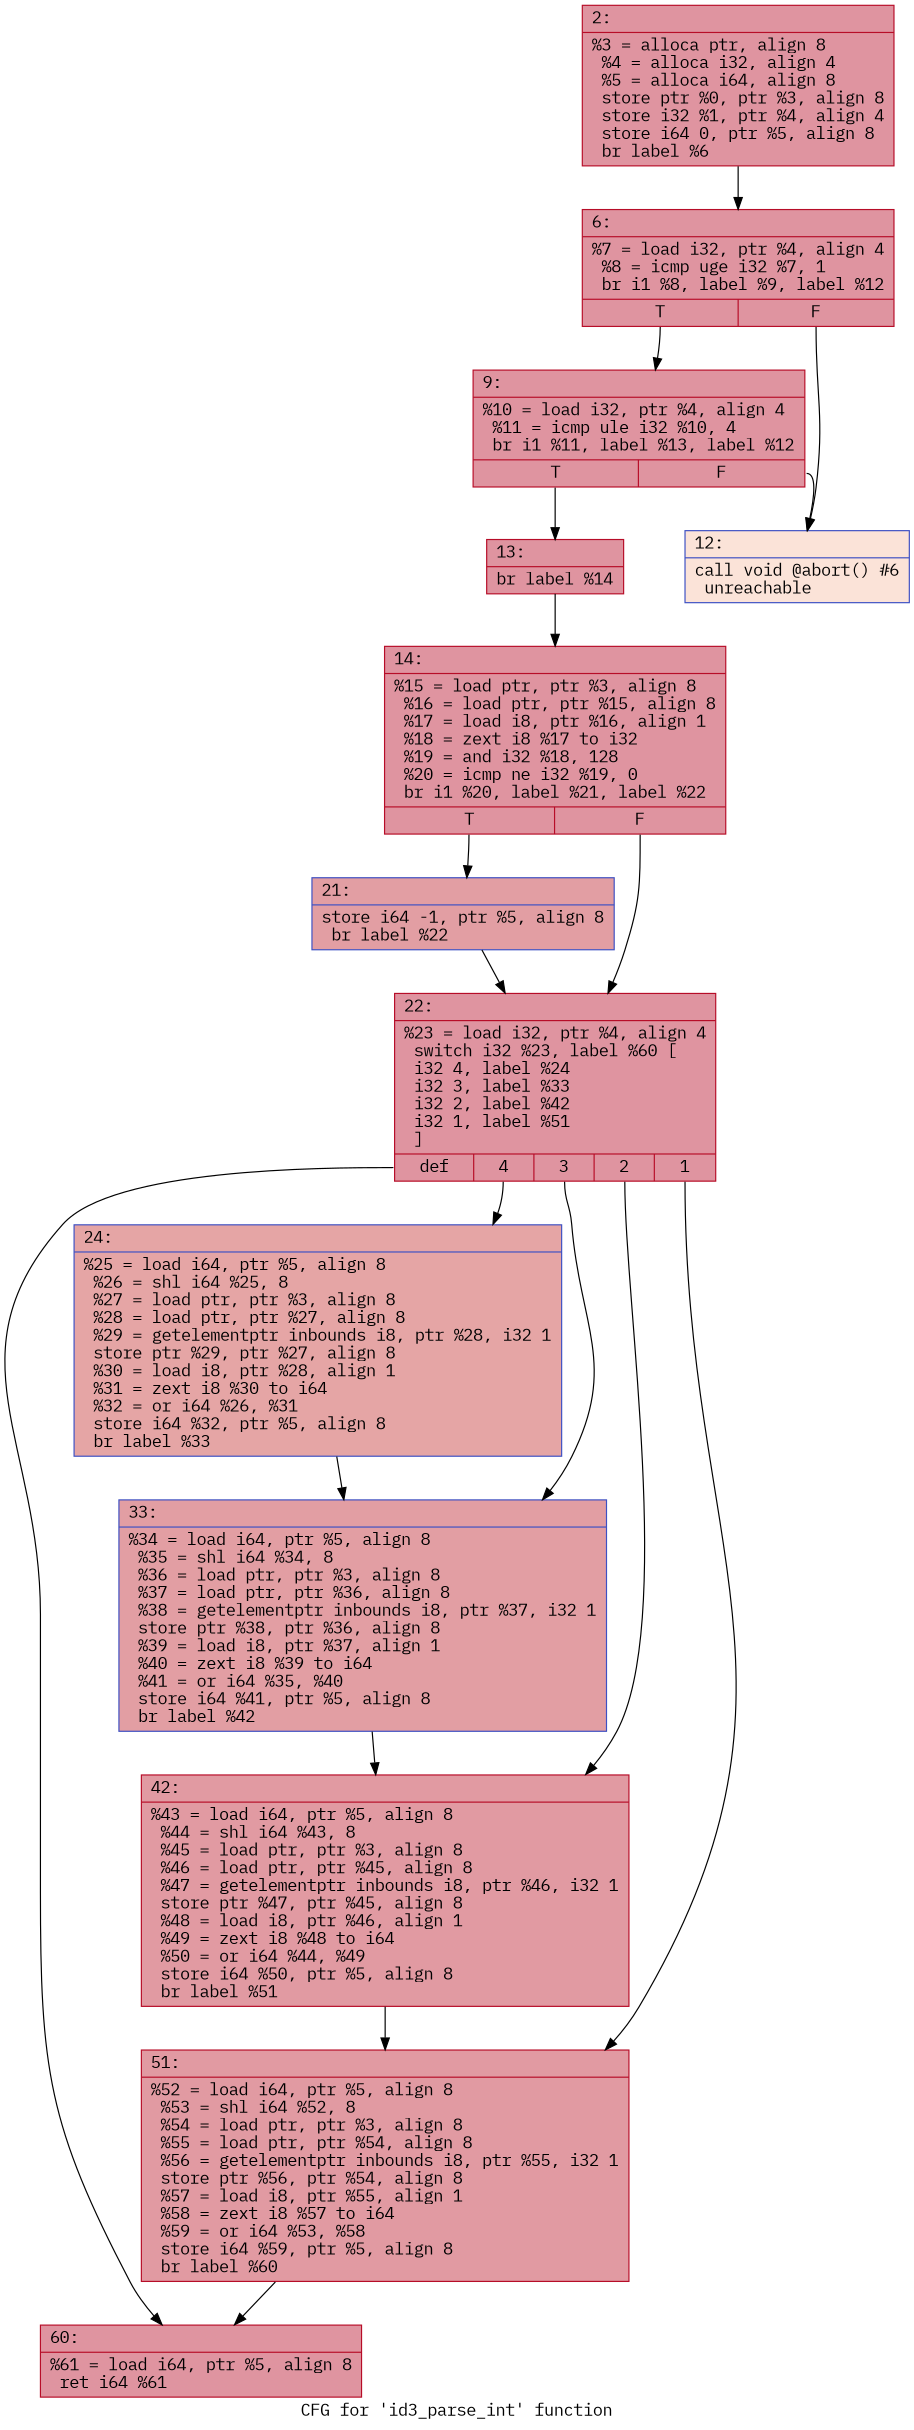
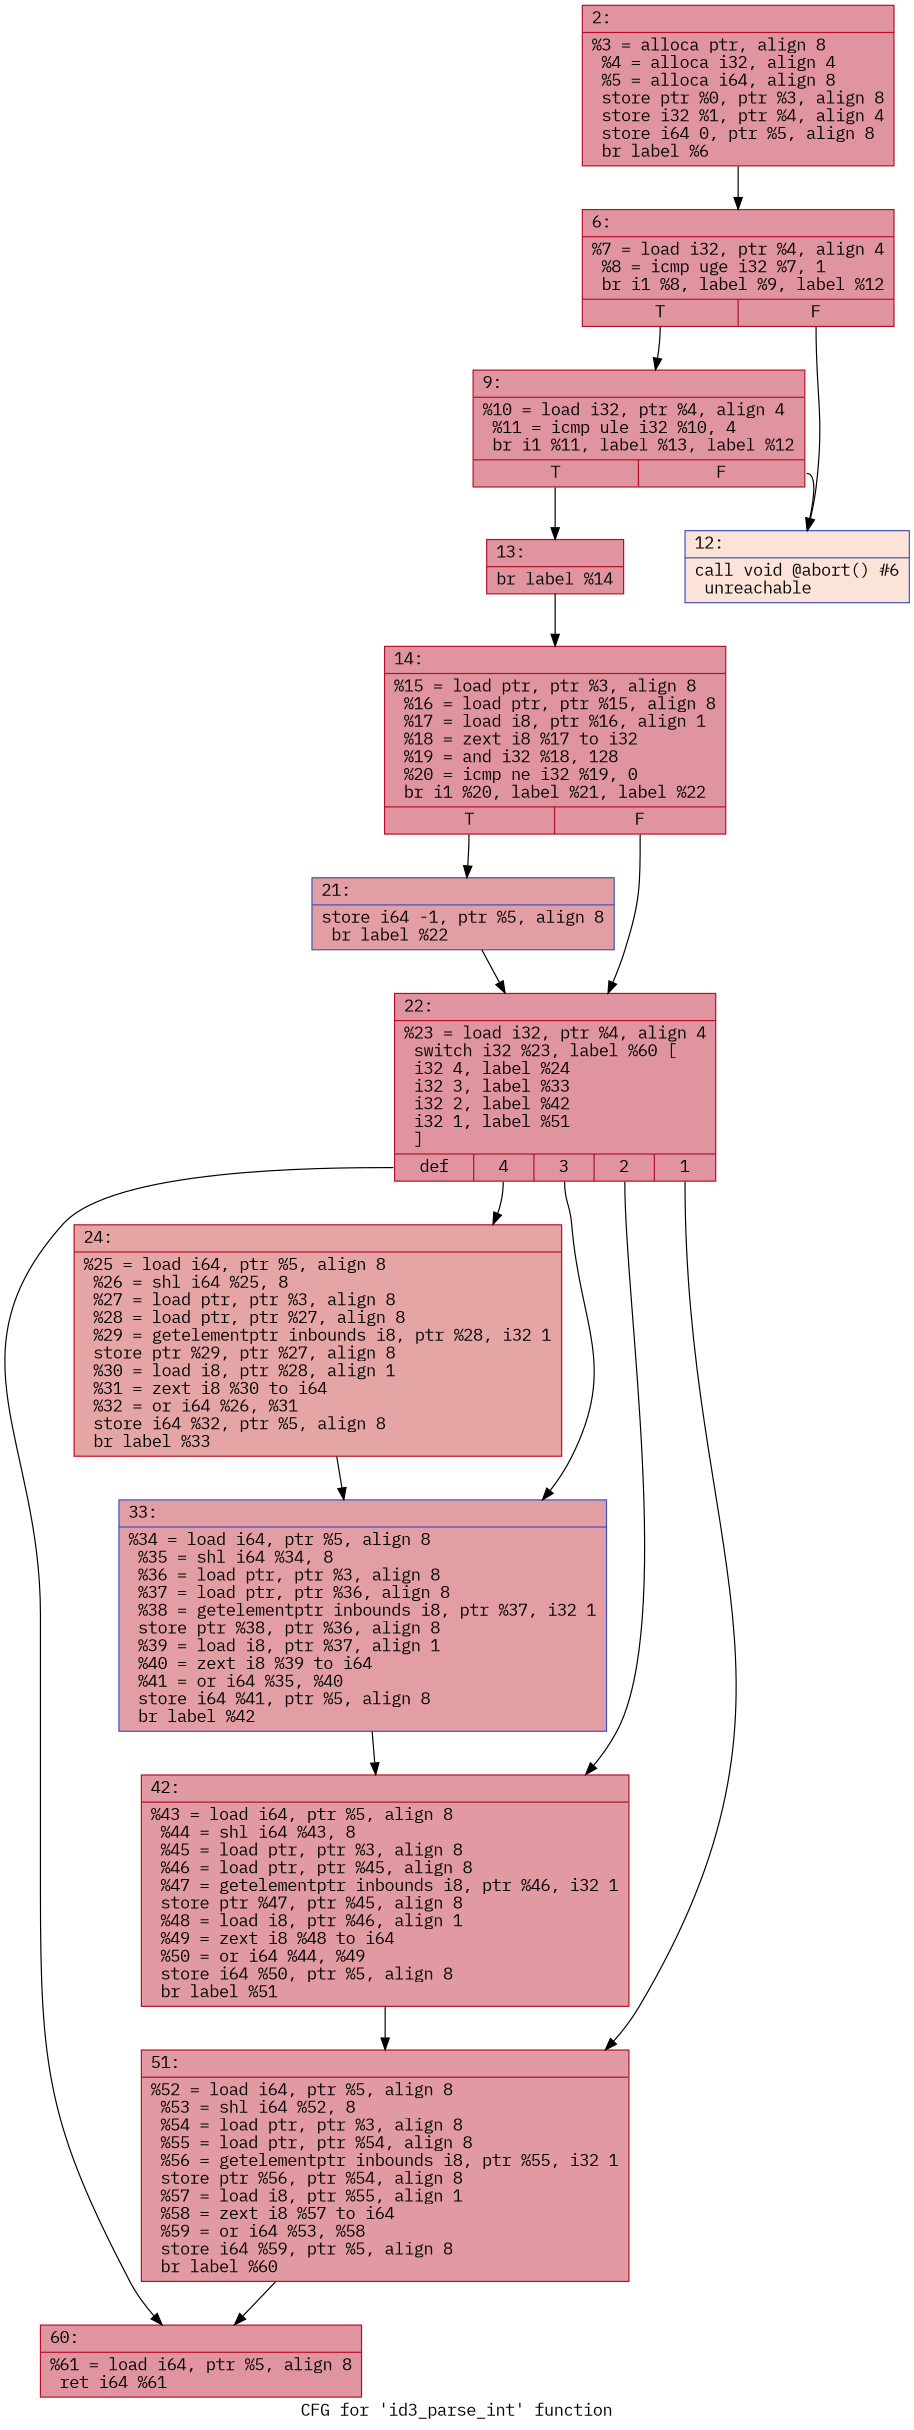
(318, 1341) -> (318, 1341)
